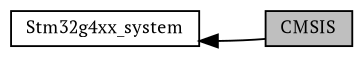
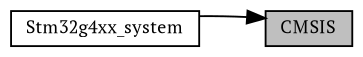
(242, 40) -> (223, 16)
